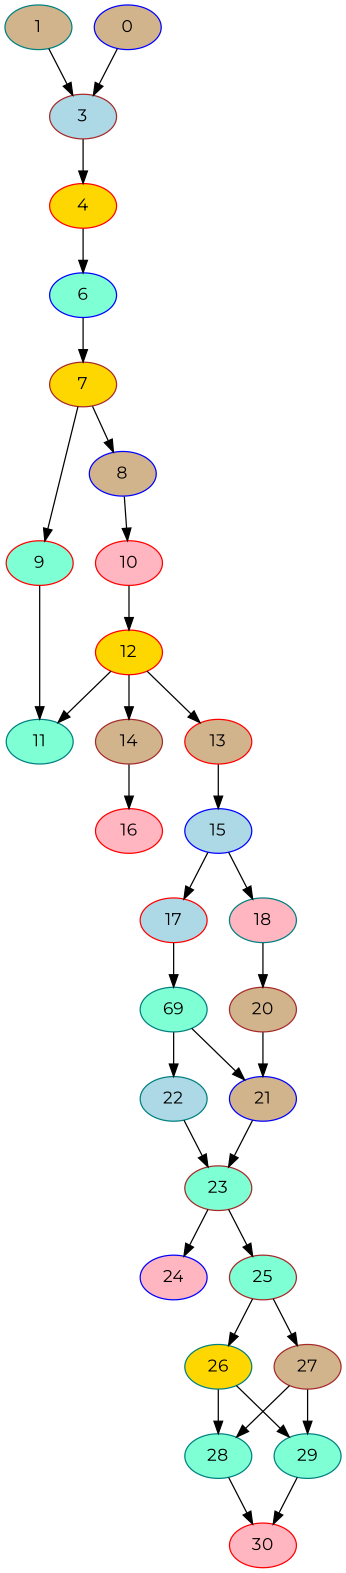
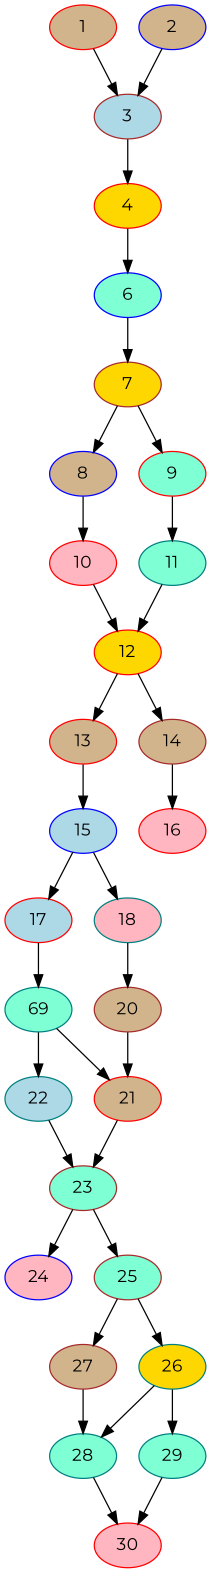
(38, 27) -> (83, 27)
(128, 27) -> (172, 27)
(89, 693) -> (153, 602)
(263, 1099) -> (128, 1099)
(308, 1405) -> none
